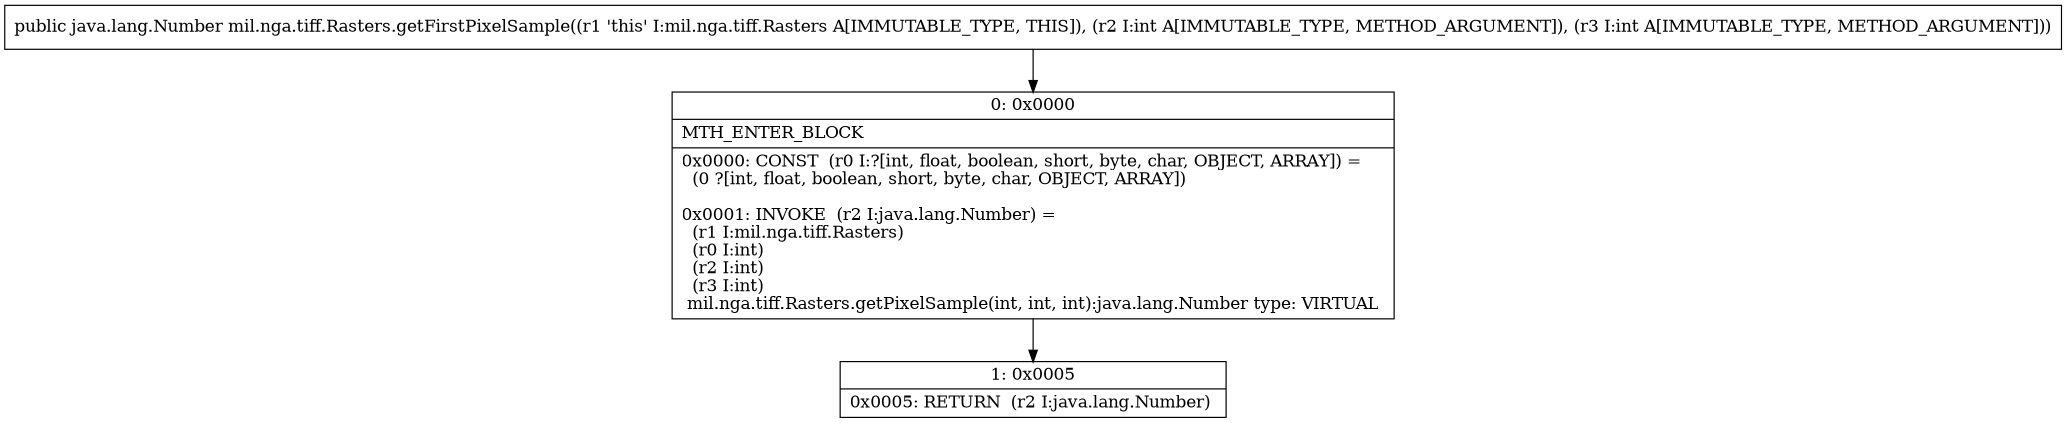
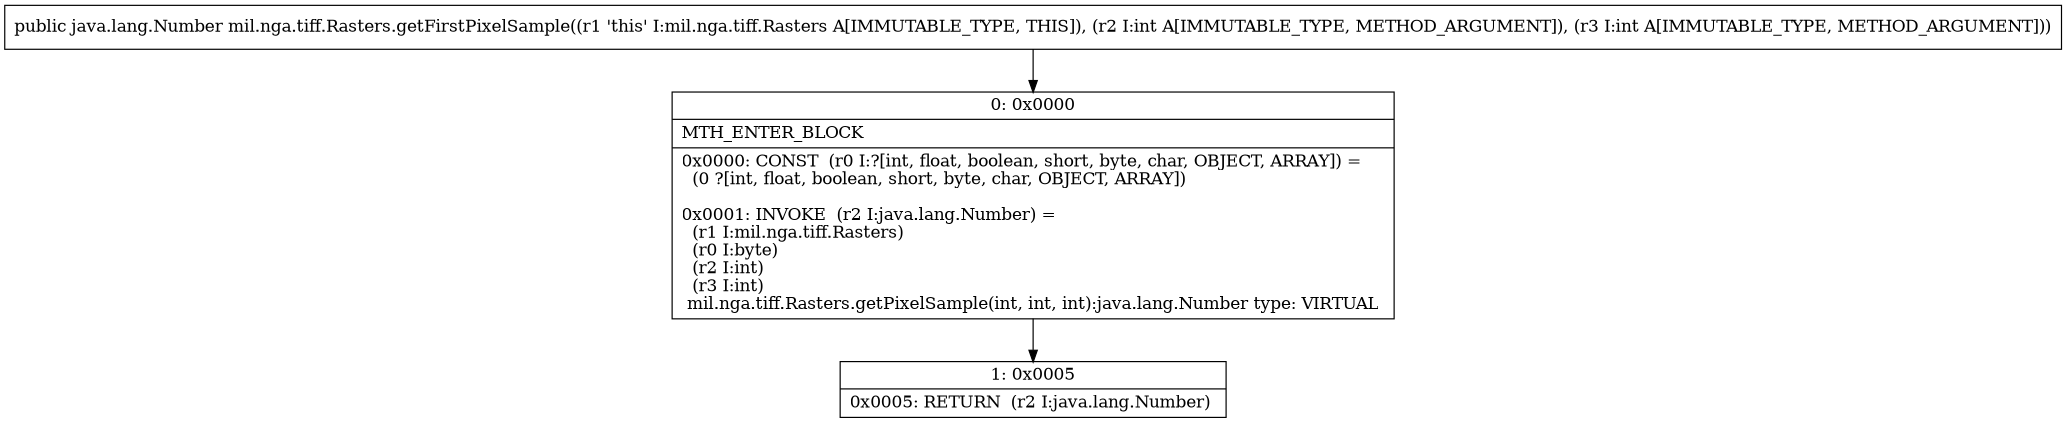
(723, 251) -> (730, 251)
